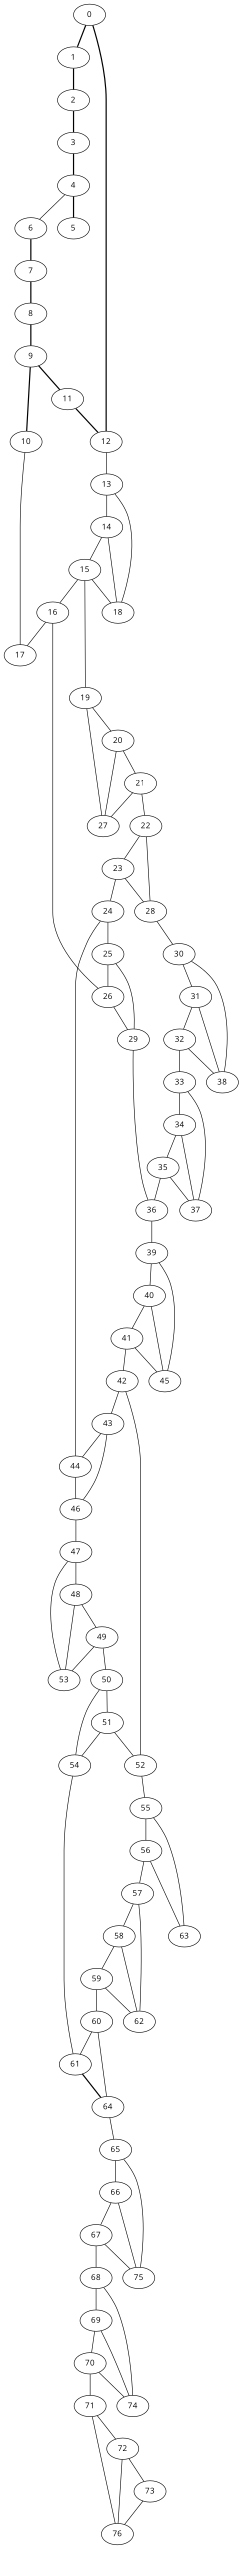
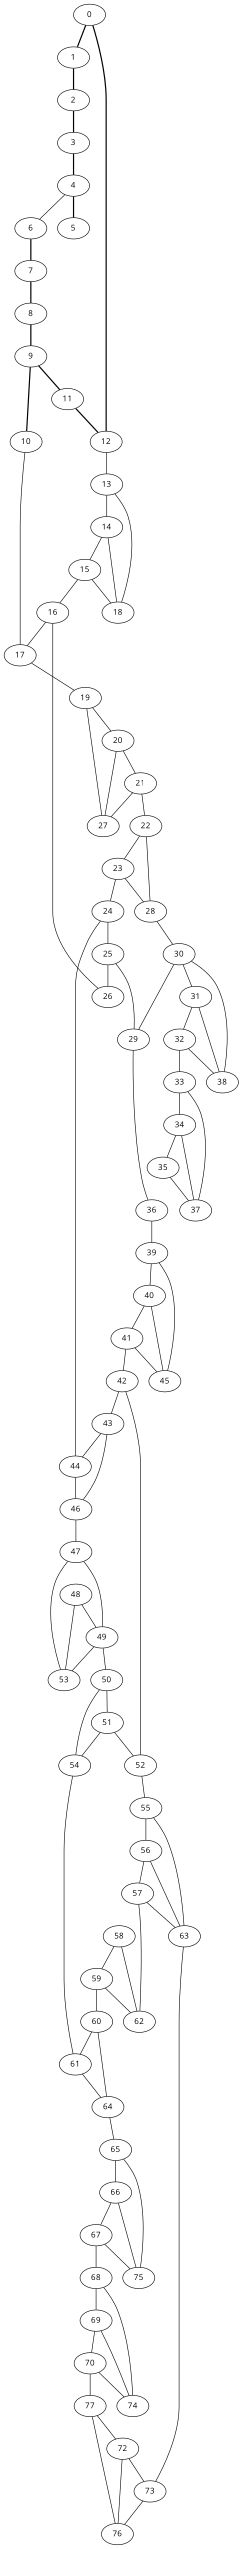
(85, 634) -> (49, 674)
(121, 1018) -> (156, 997)
(157, 1189) -> none
(76, 1573) -> (100, 1592)
(128, 1915) -> (161, 1915)
(92, 2086) -> (92, 2086)
none -> (179, 2216)
(90, 2406) -> (90, 2406)
